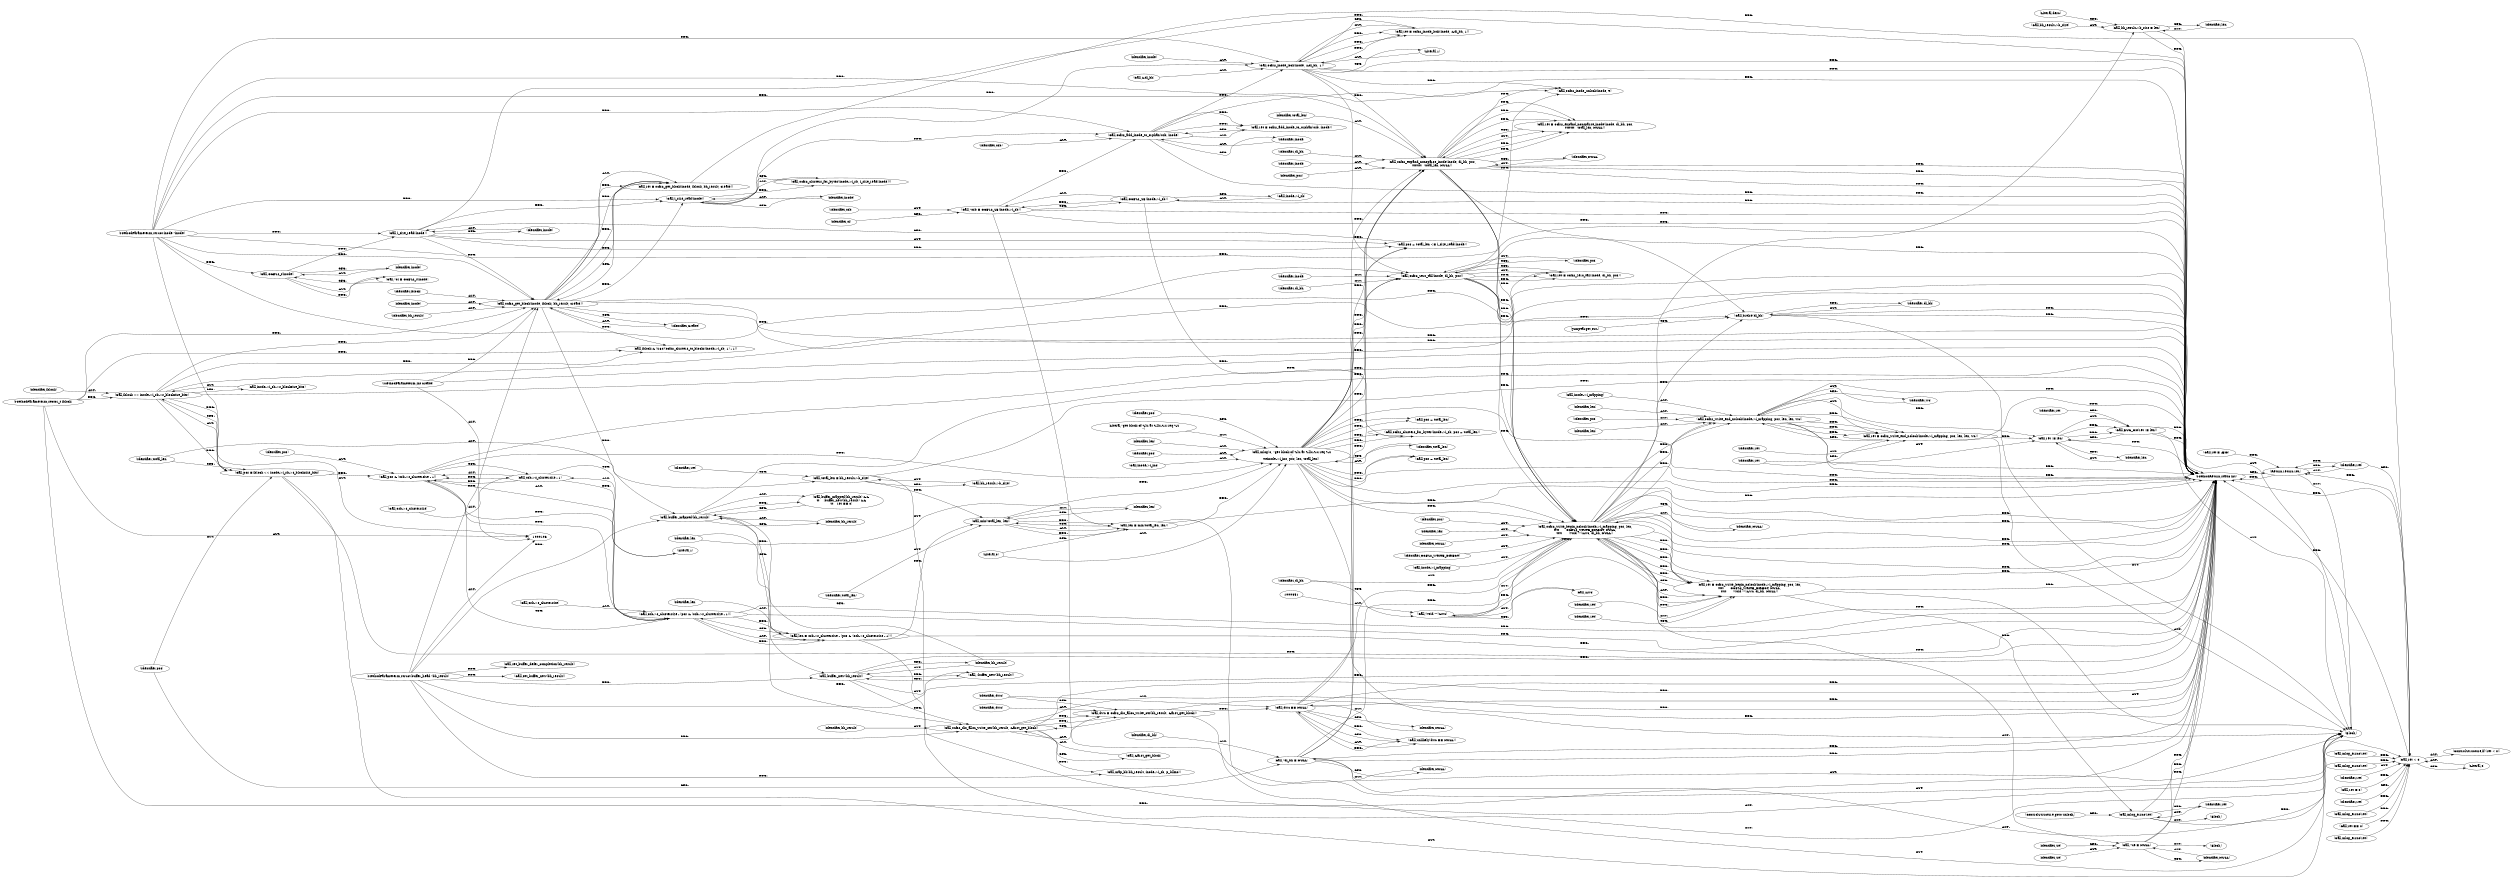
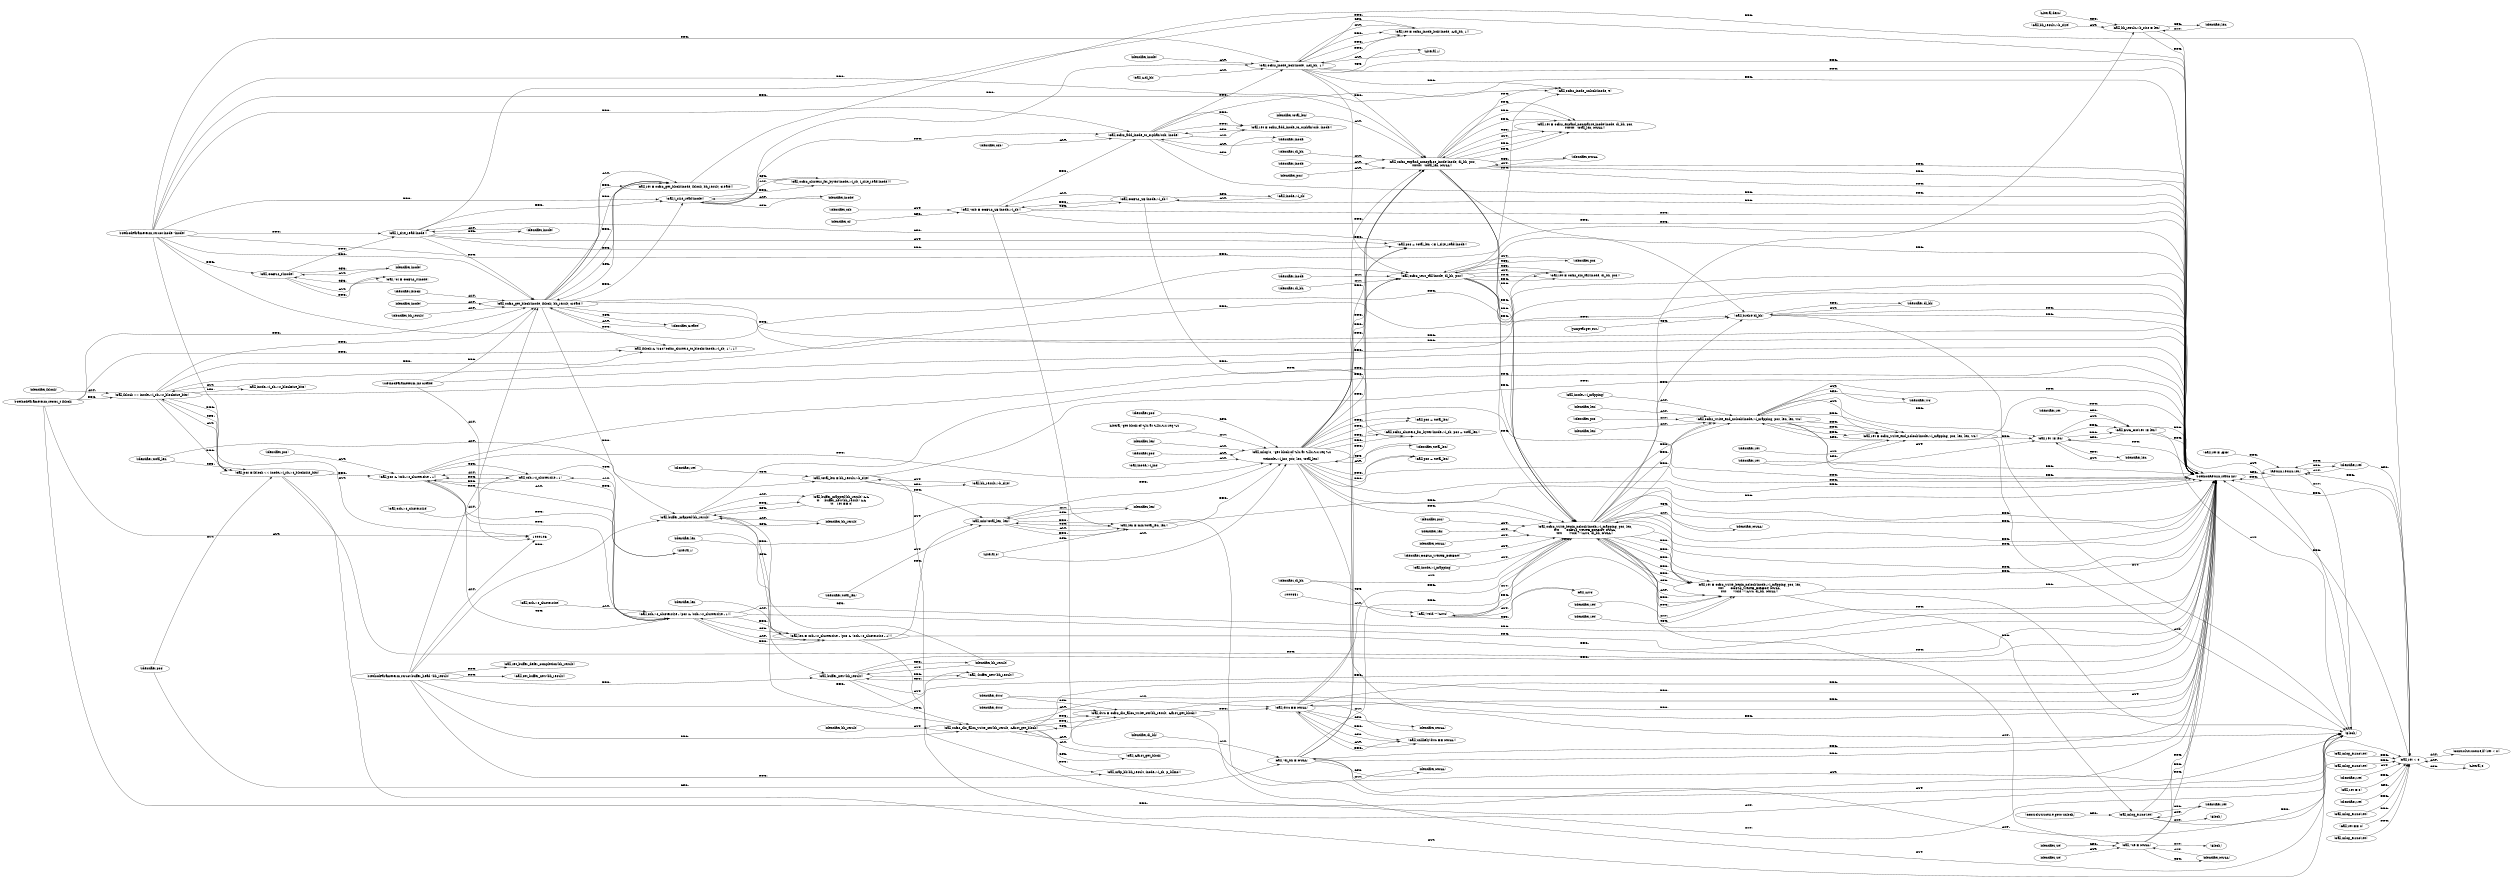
(1585, 276) -> (1585, 276)
